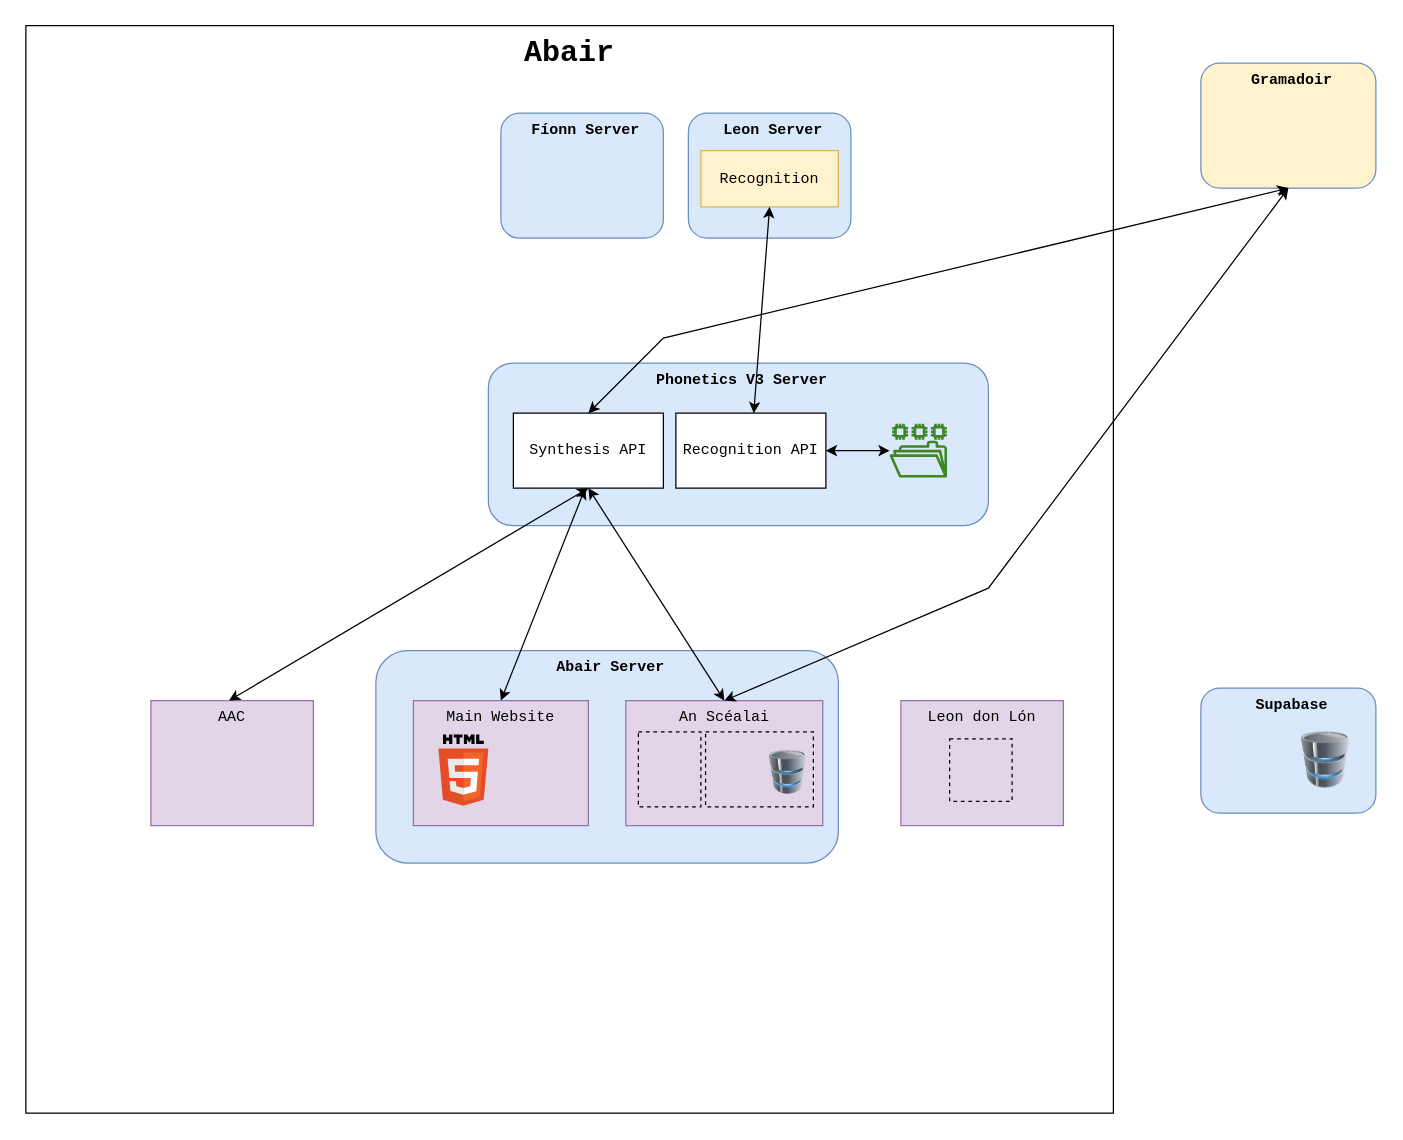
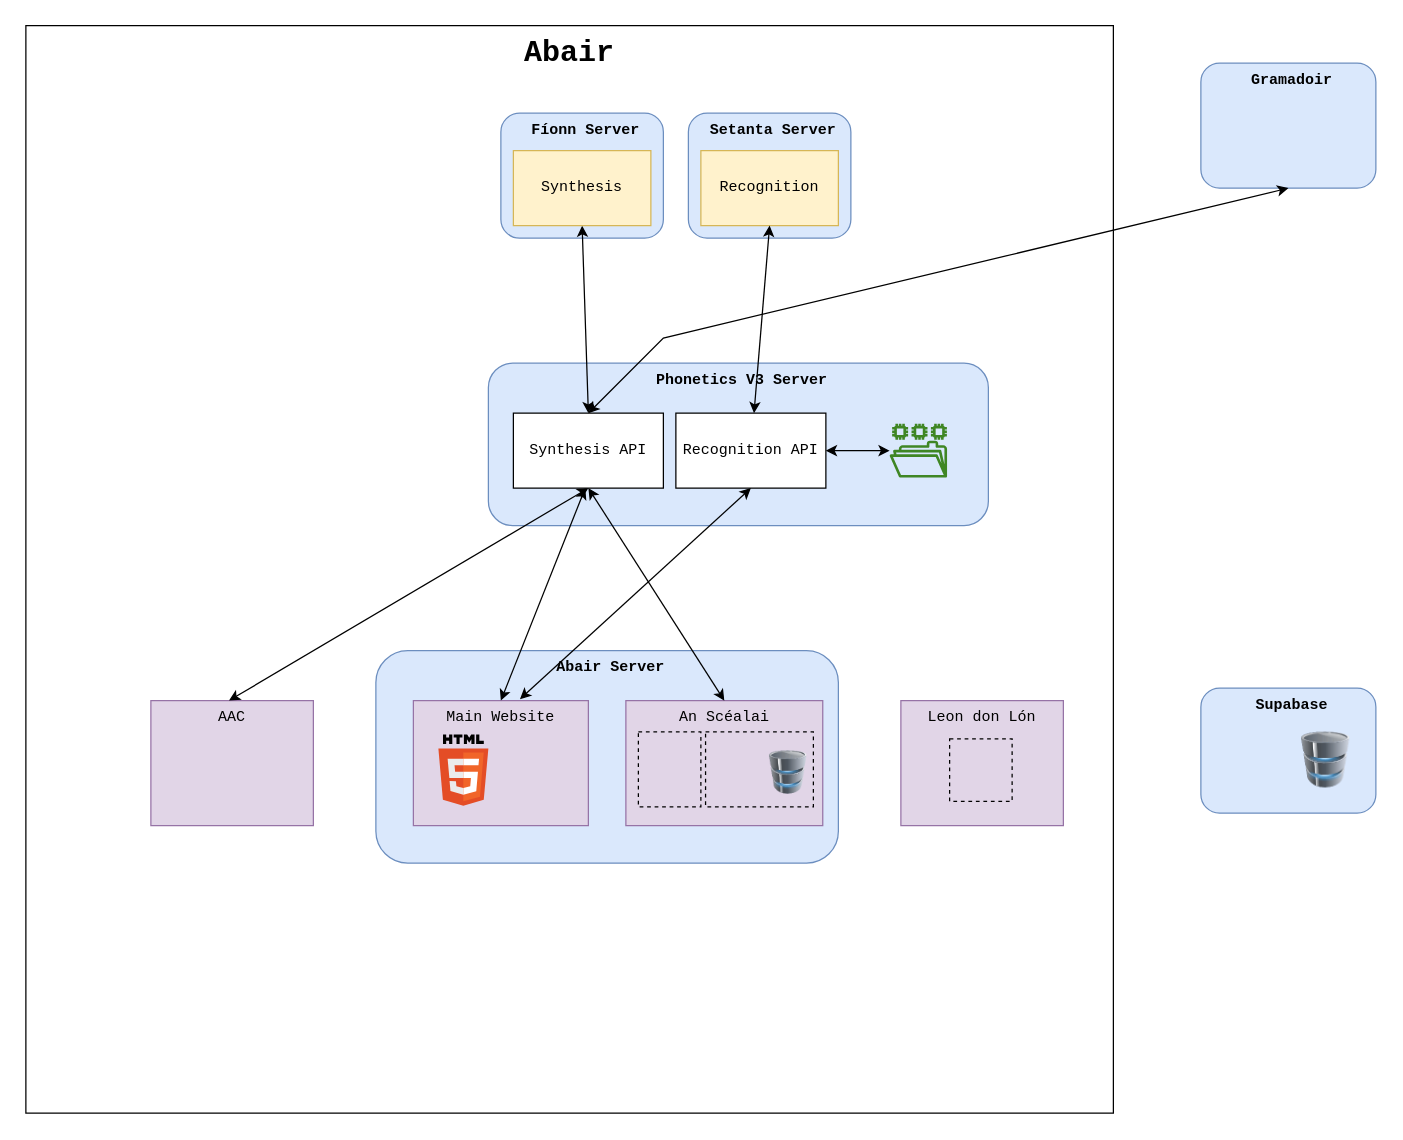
(1288, 126) -> (1288, 126)
(773, 131) -> (773, 131)
(769, 179) -> (769, 188)
none -> (582, 188)
none -> (585, 320)
(1052, 503) -> none
none -> (635, 594)
